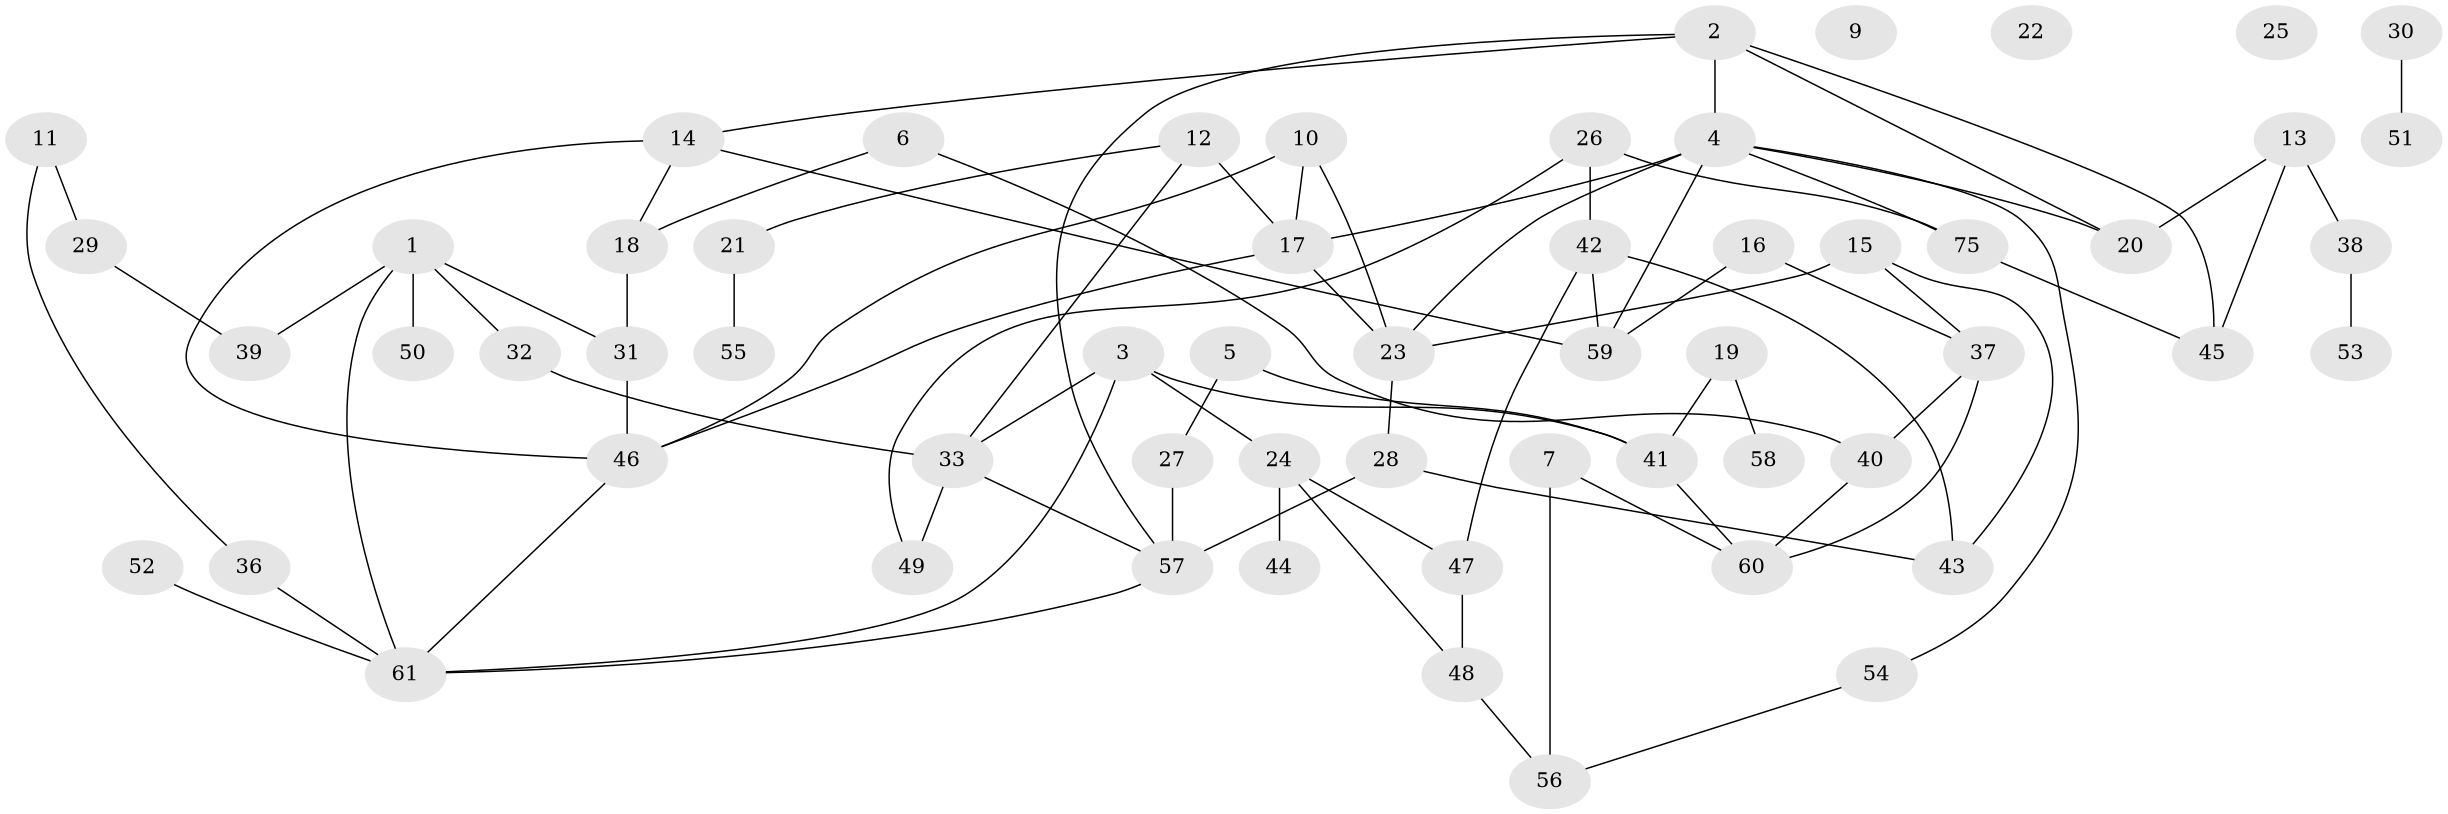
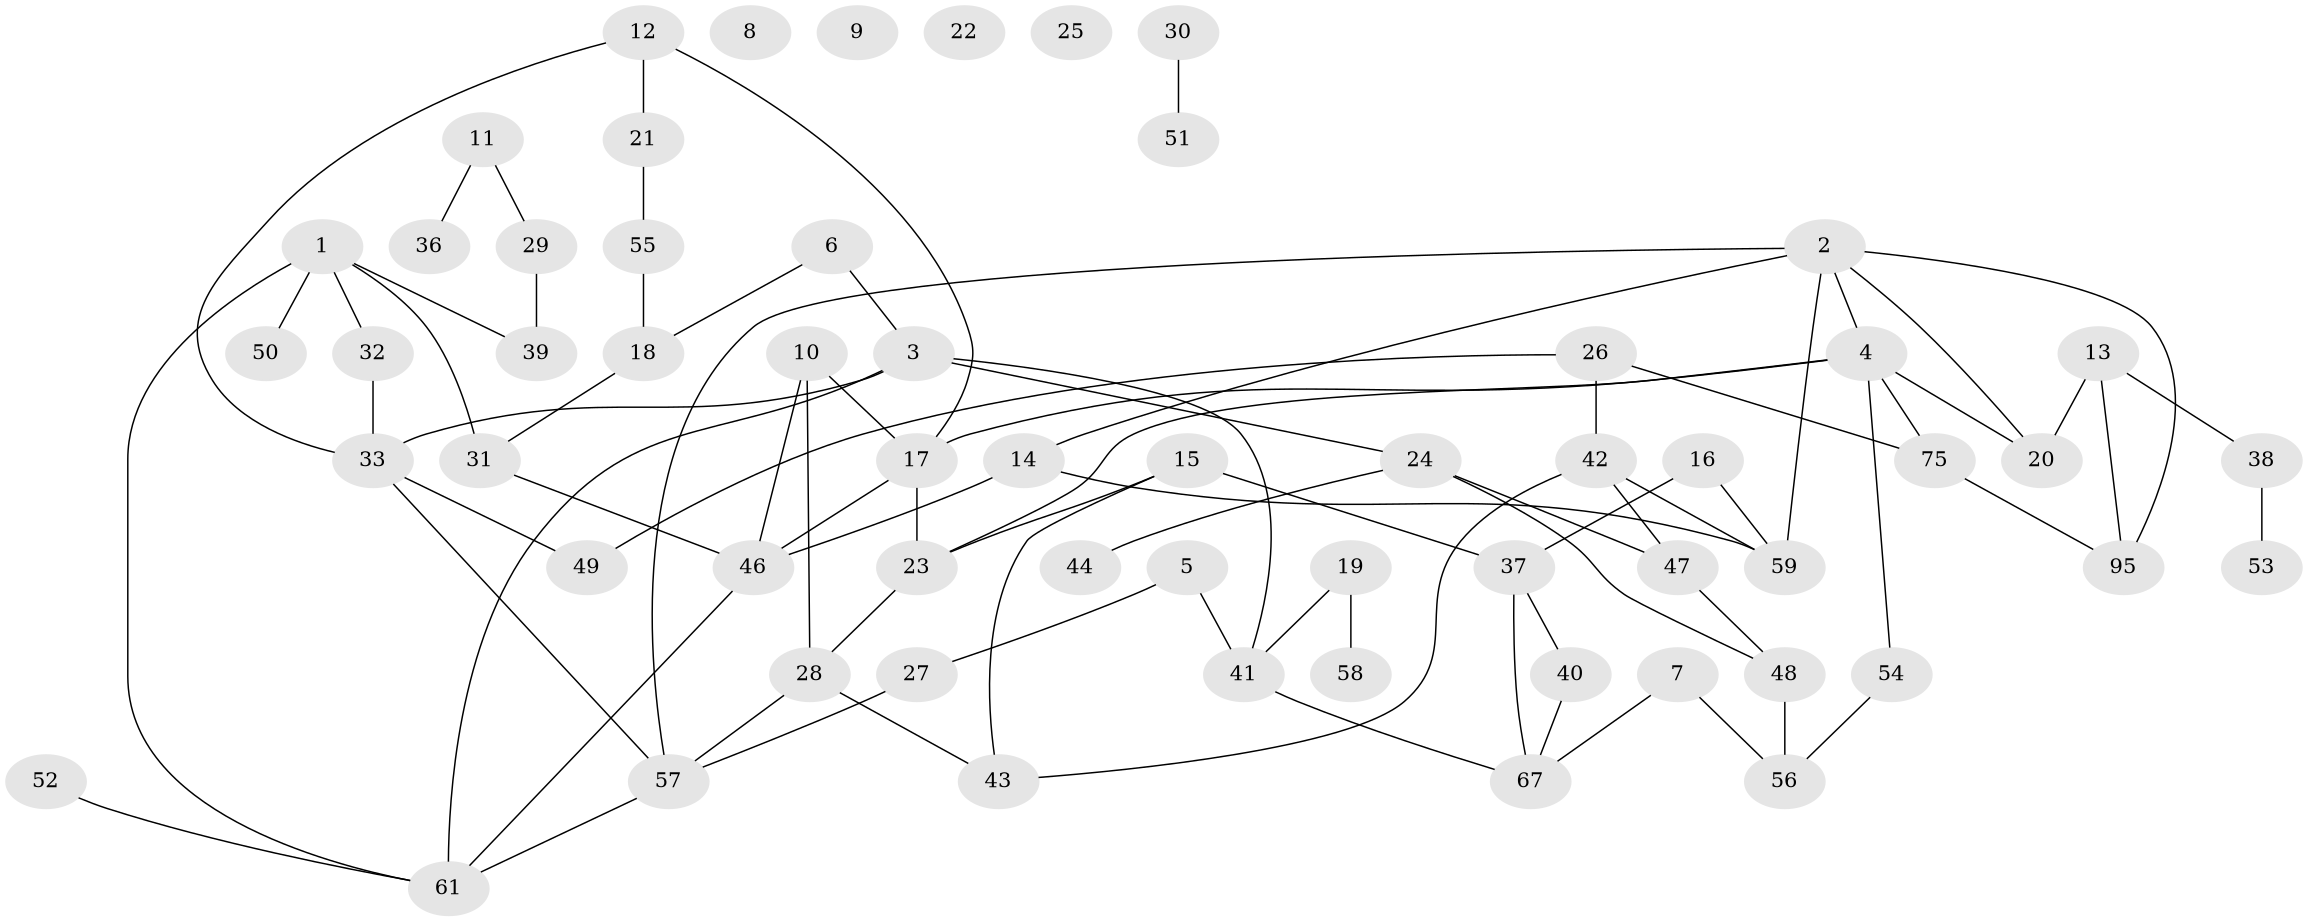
none -> (750, 33)
(655, 193) -> (643, 300)
(1357, 245) -> (808, 514)
(1658, 247) -> (1803, 407)
(2213, 354) -> (2124, 568)
(1338, 379) -> (875, 303)
(1752, 568) -> (1531, 782)
(328, 621) -> none
